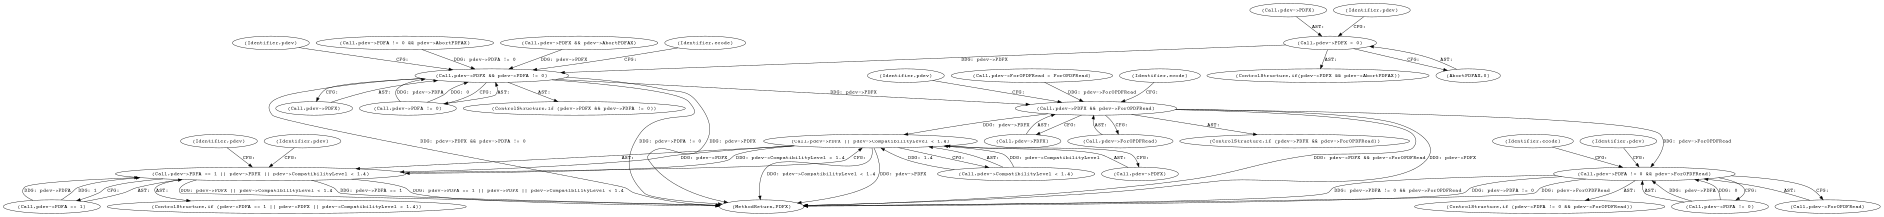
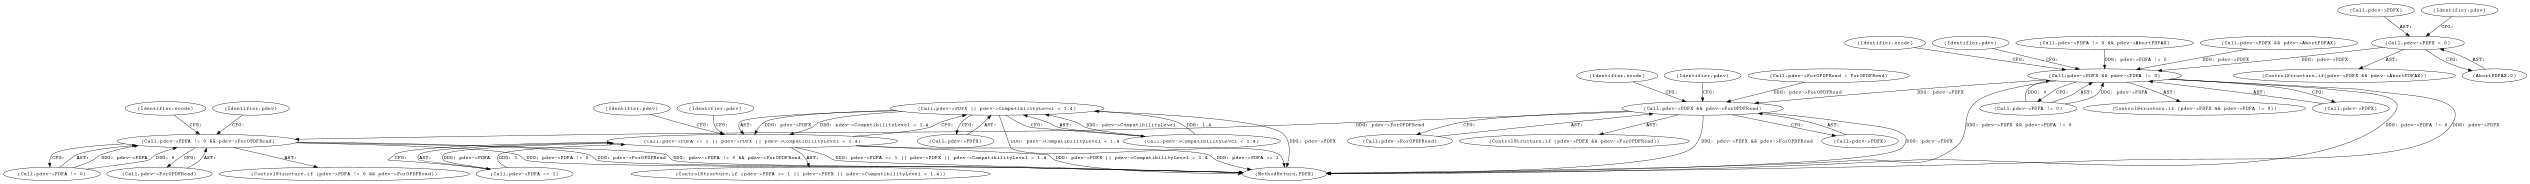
(978, 123) -> none
